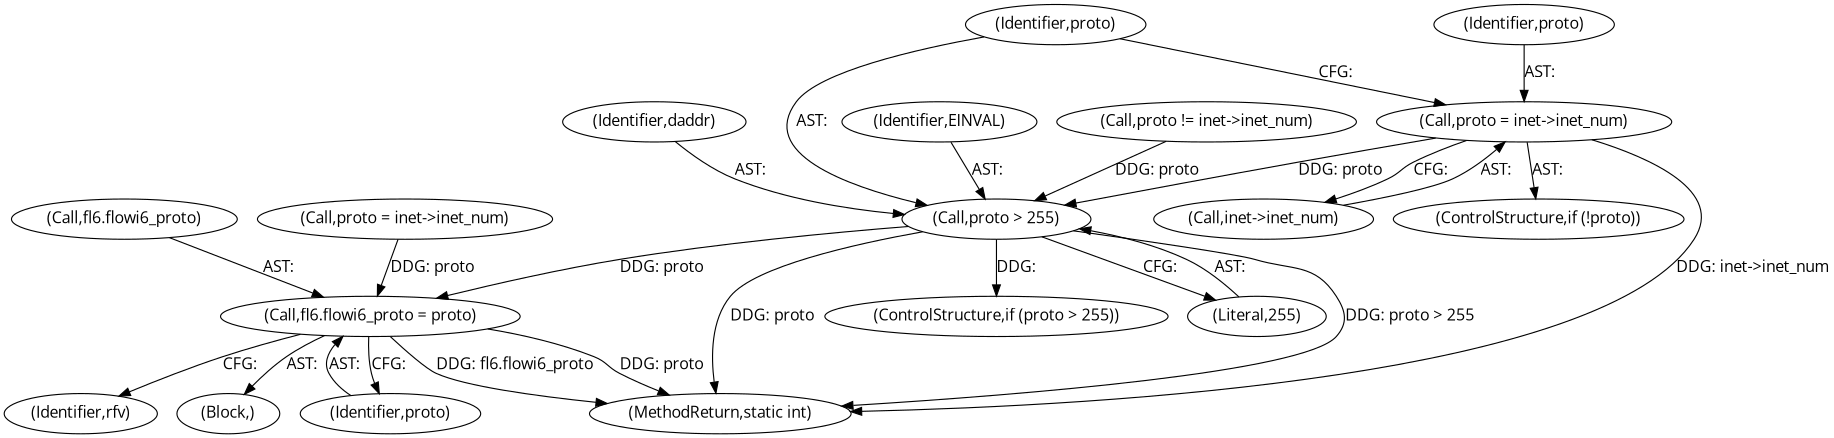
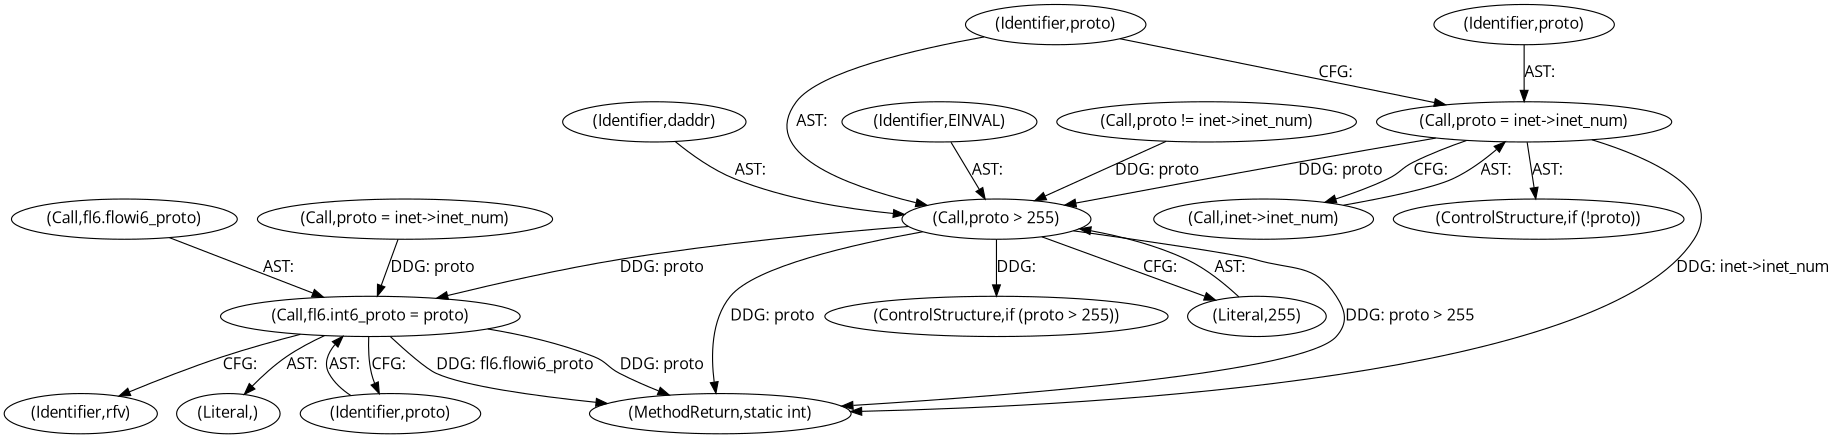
(370, 316) -> (370, 316)
(228, 414) -> (228, 414)
